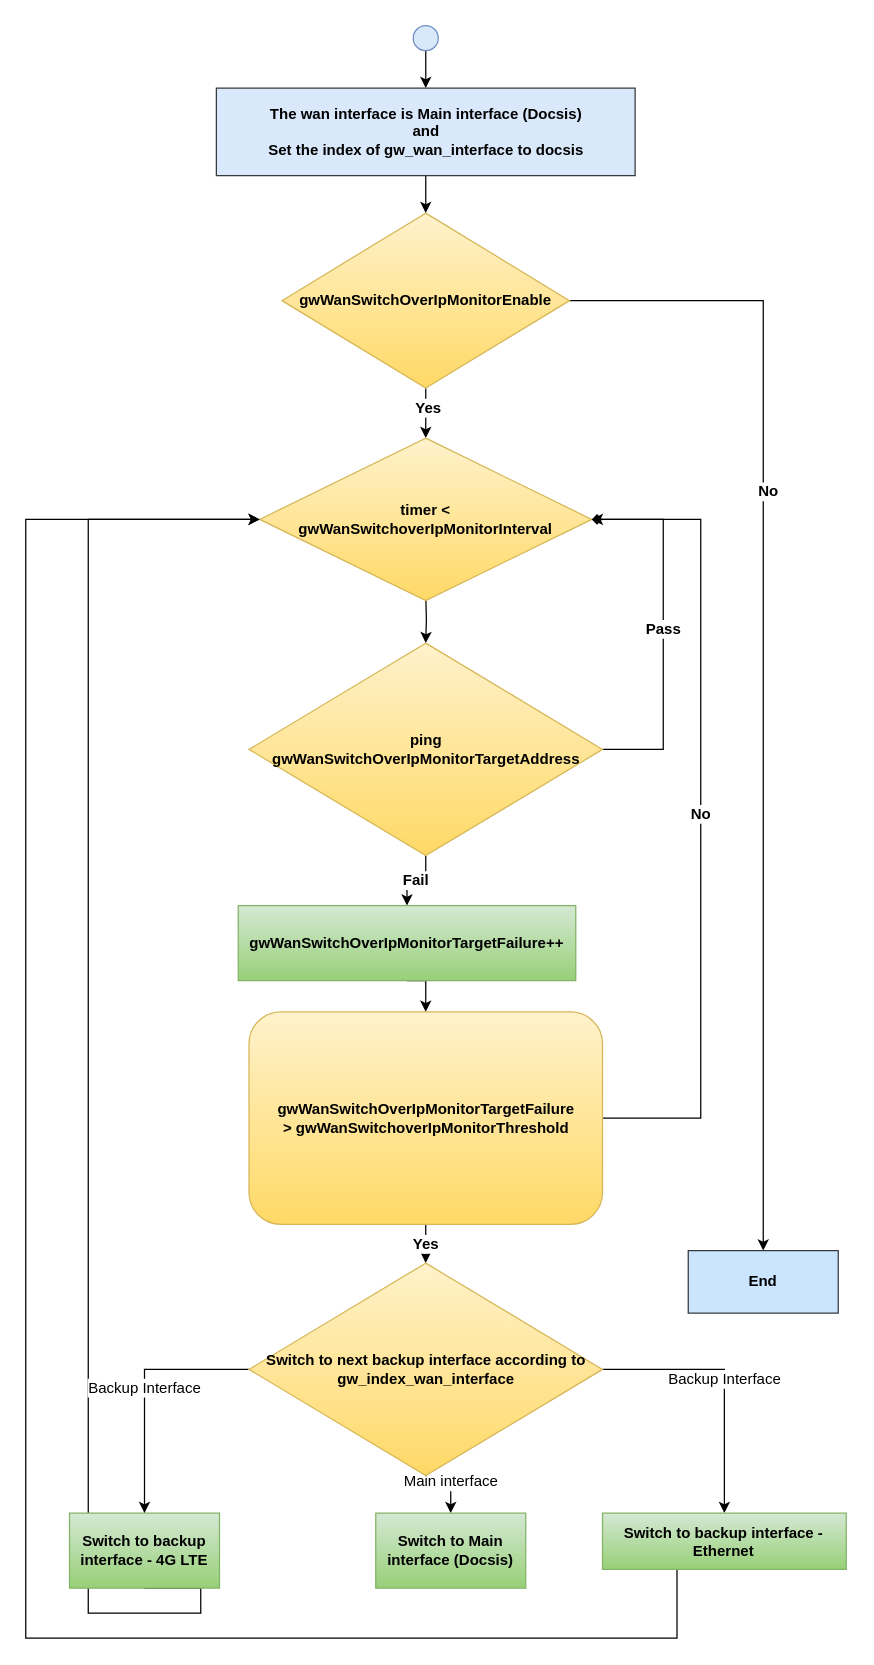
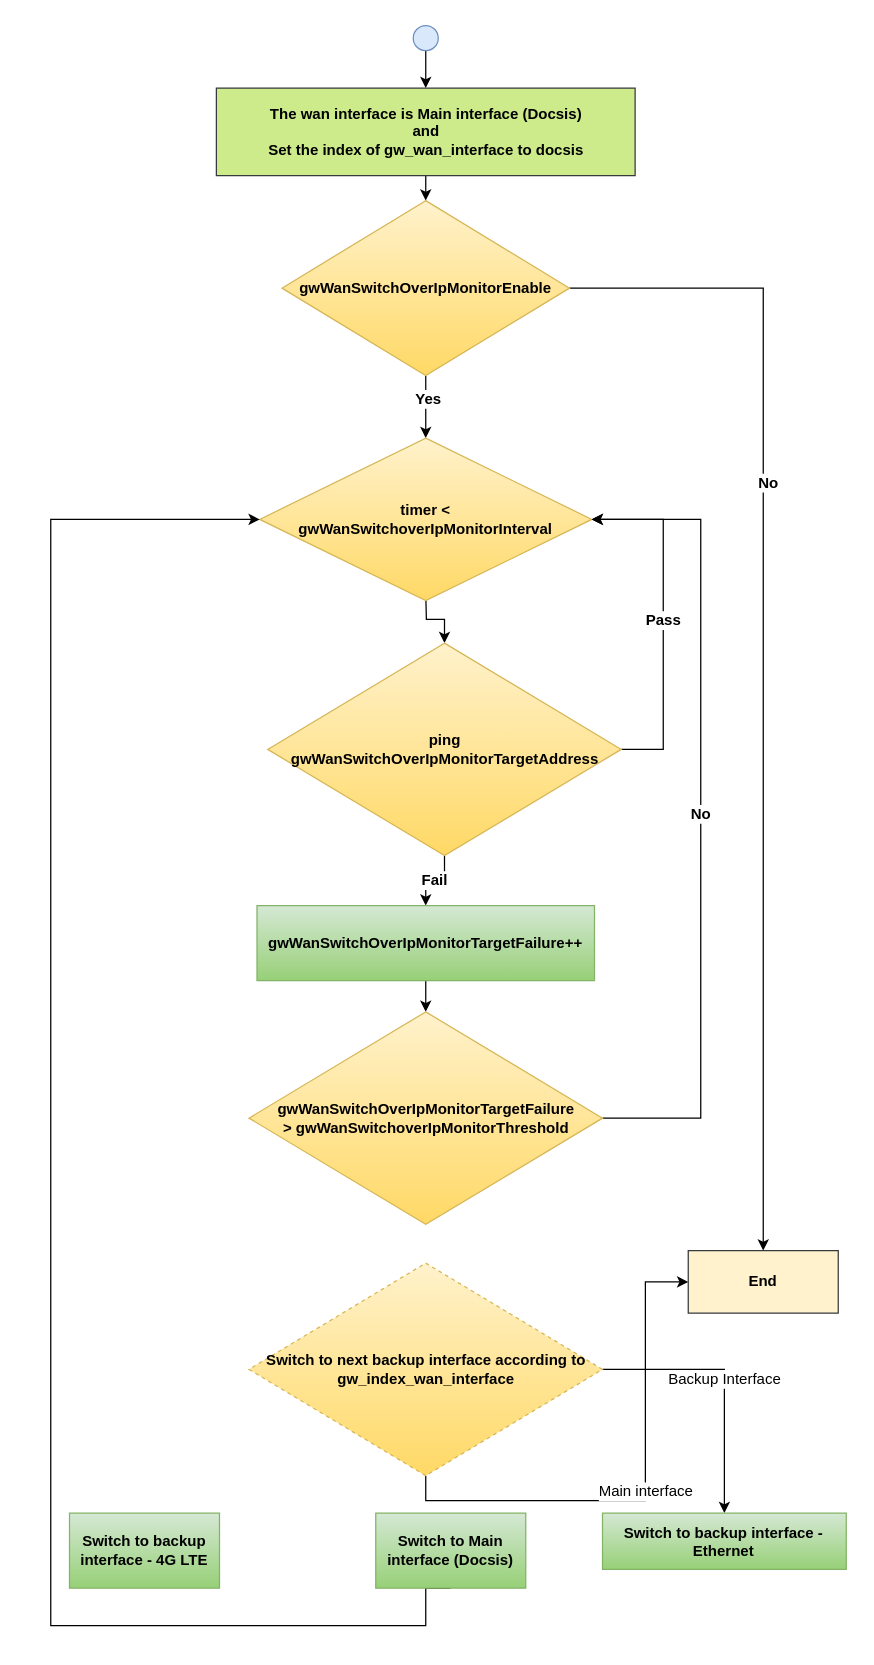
(426, 132) -> (426, 132)
(426, 301) -> (426, 288)
(426, 749) -> (444, 749)
(407, 943) -> (426, 943)
(88, 1018) -> none
(426, 1118) -> (426, 1118)
(603, 1118) -> (603, 1118)
(426, 1240) -> none
none -> (51, 1281)
(763, 1282) -> (763, 1282)
(426, 1369) -> (426, 1369)
(144, 1384) -> none
(26, 1429) -> none
(451, 1478) -> (645, 1372)
